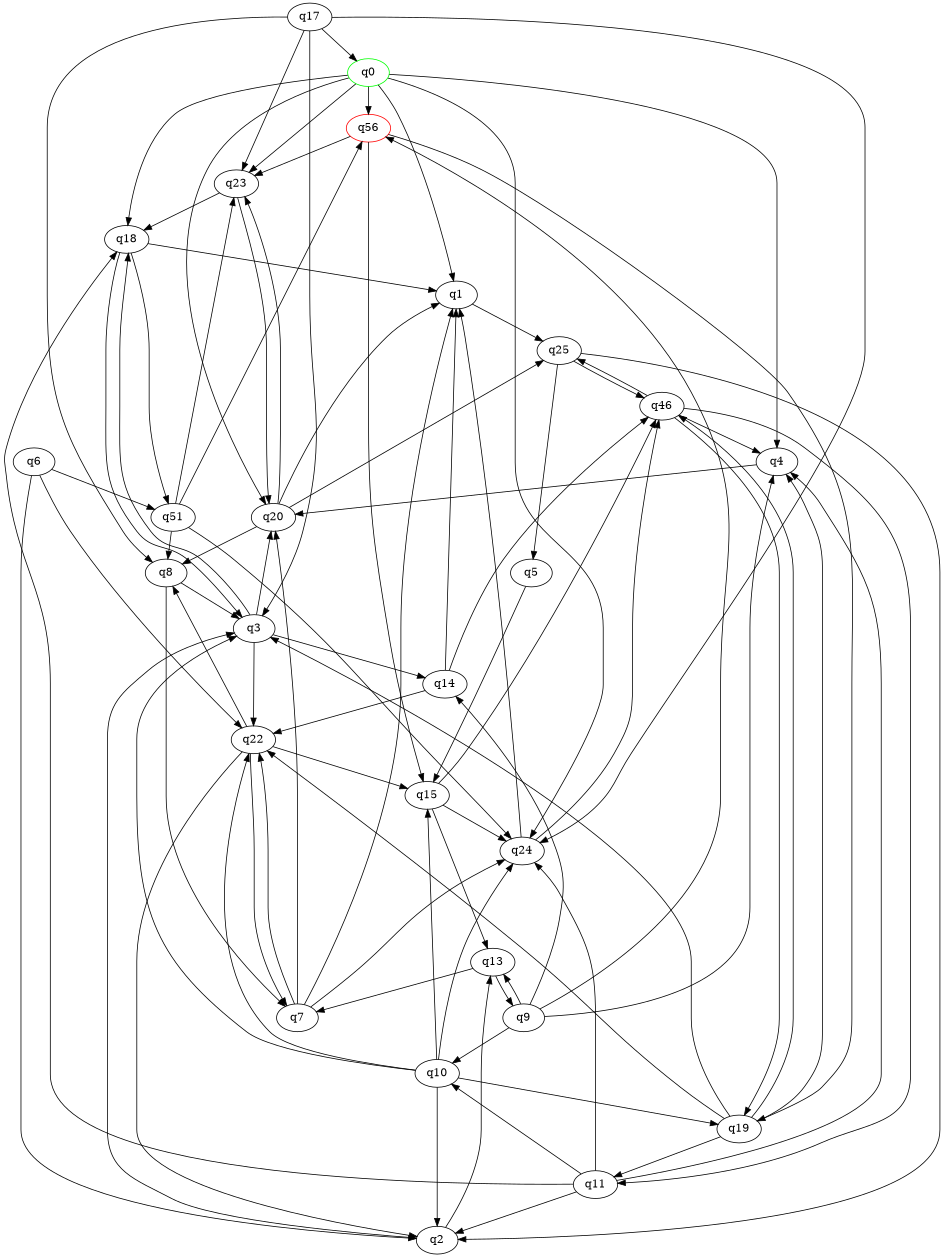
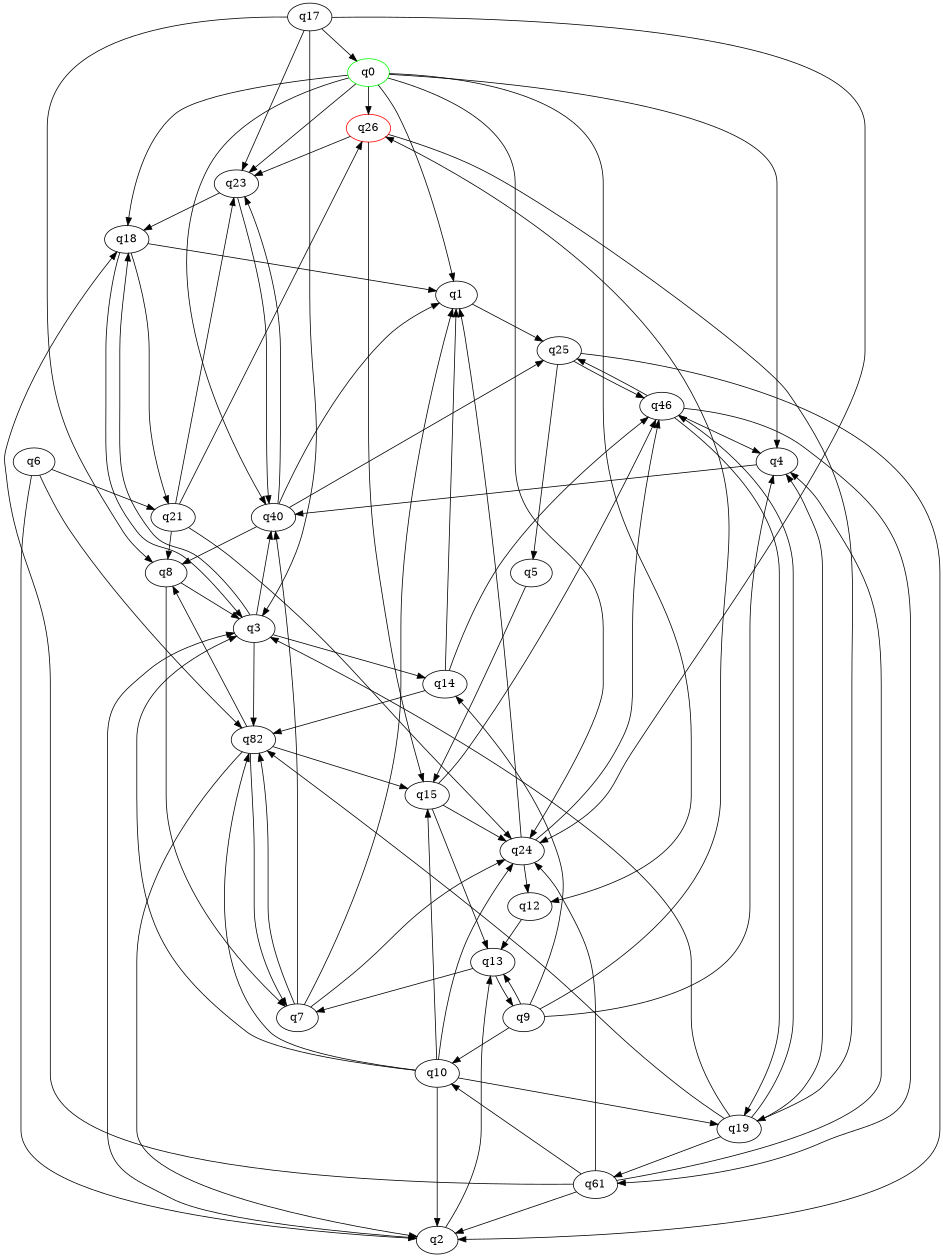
(368, 128) -> (368, 128)
(173, 517) -> (173, 517)
(273, 517) -> (273, 517)
(253, 740) -> (253, 740)
none -> (530, 907)
(595, 1185) -> (595, 1185)
